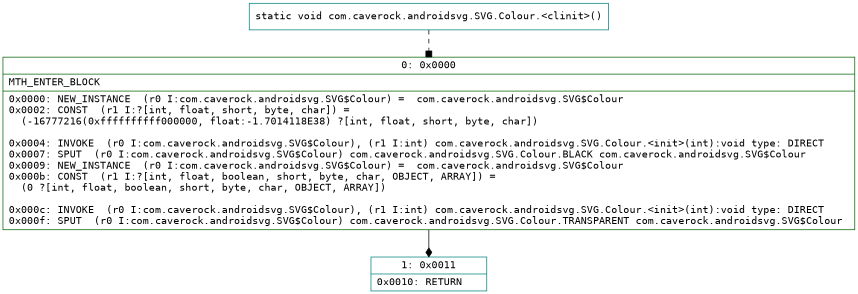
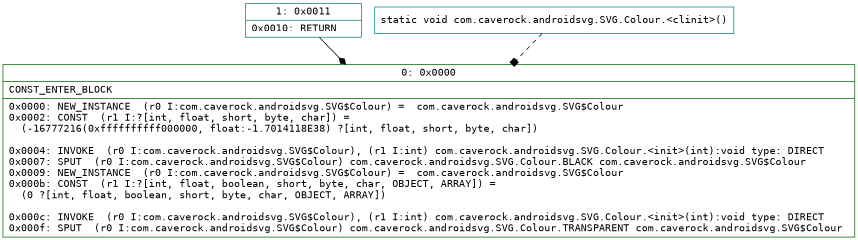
(55, 82) -> (61, 90)
(429, 239) -> (329, 48)
